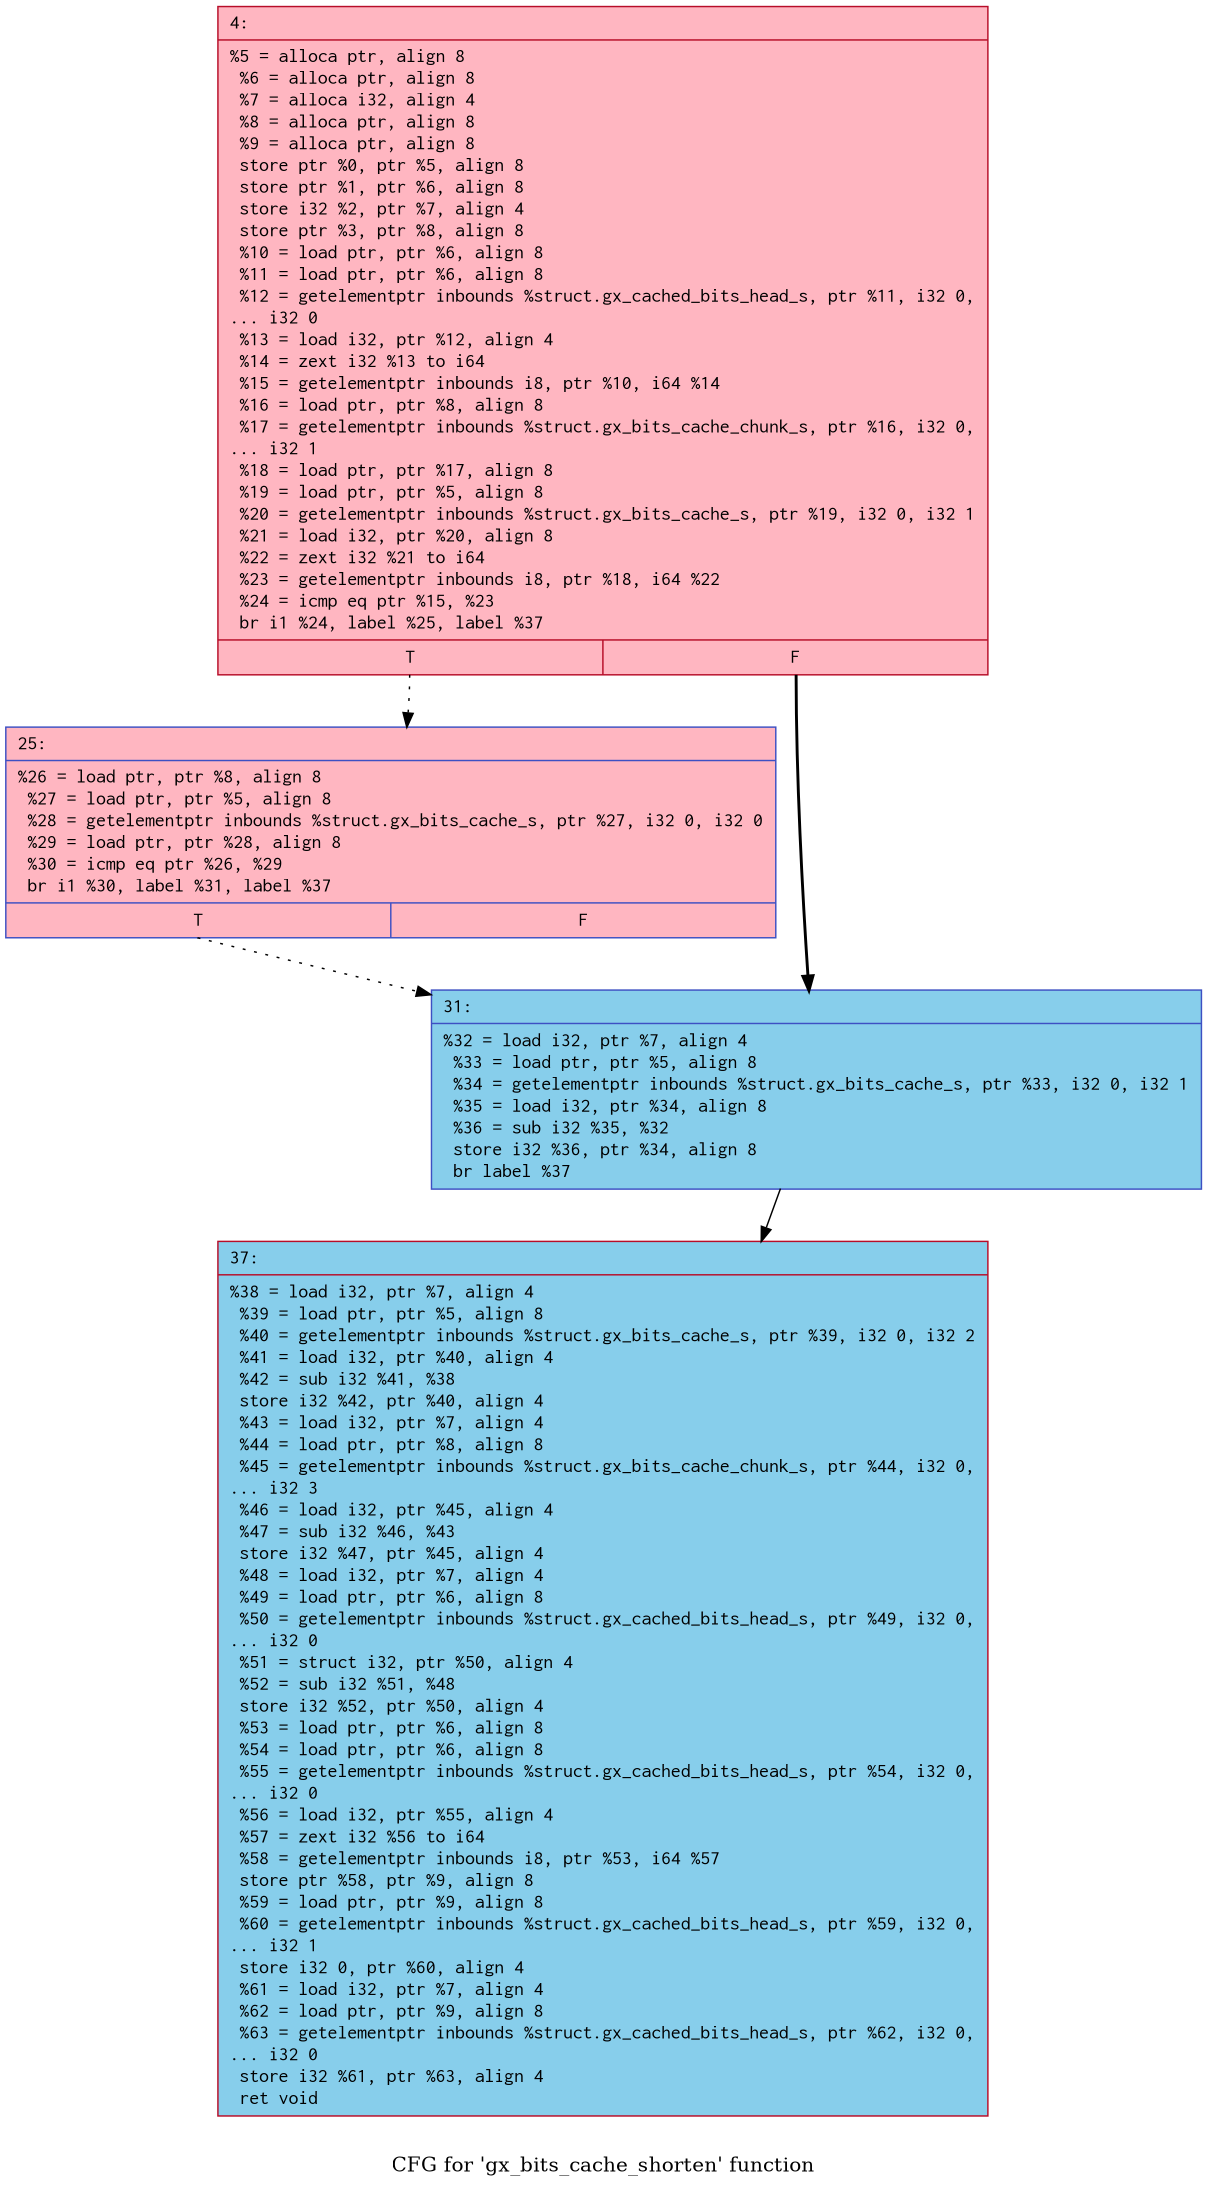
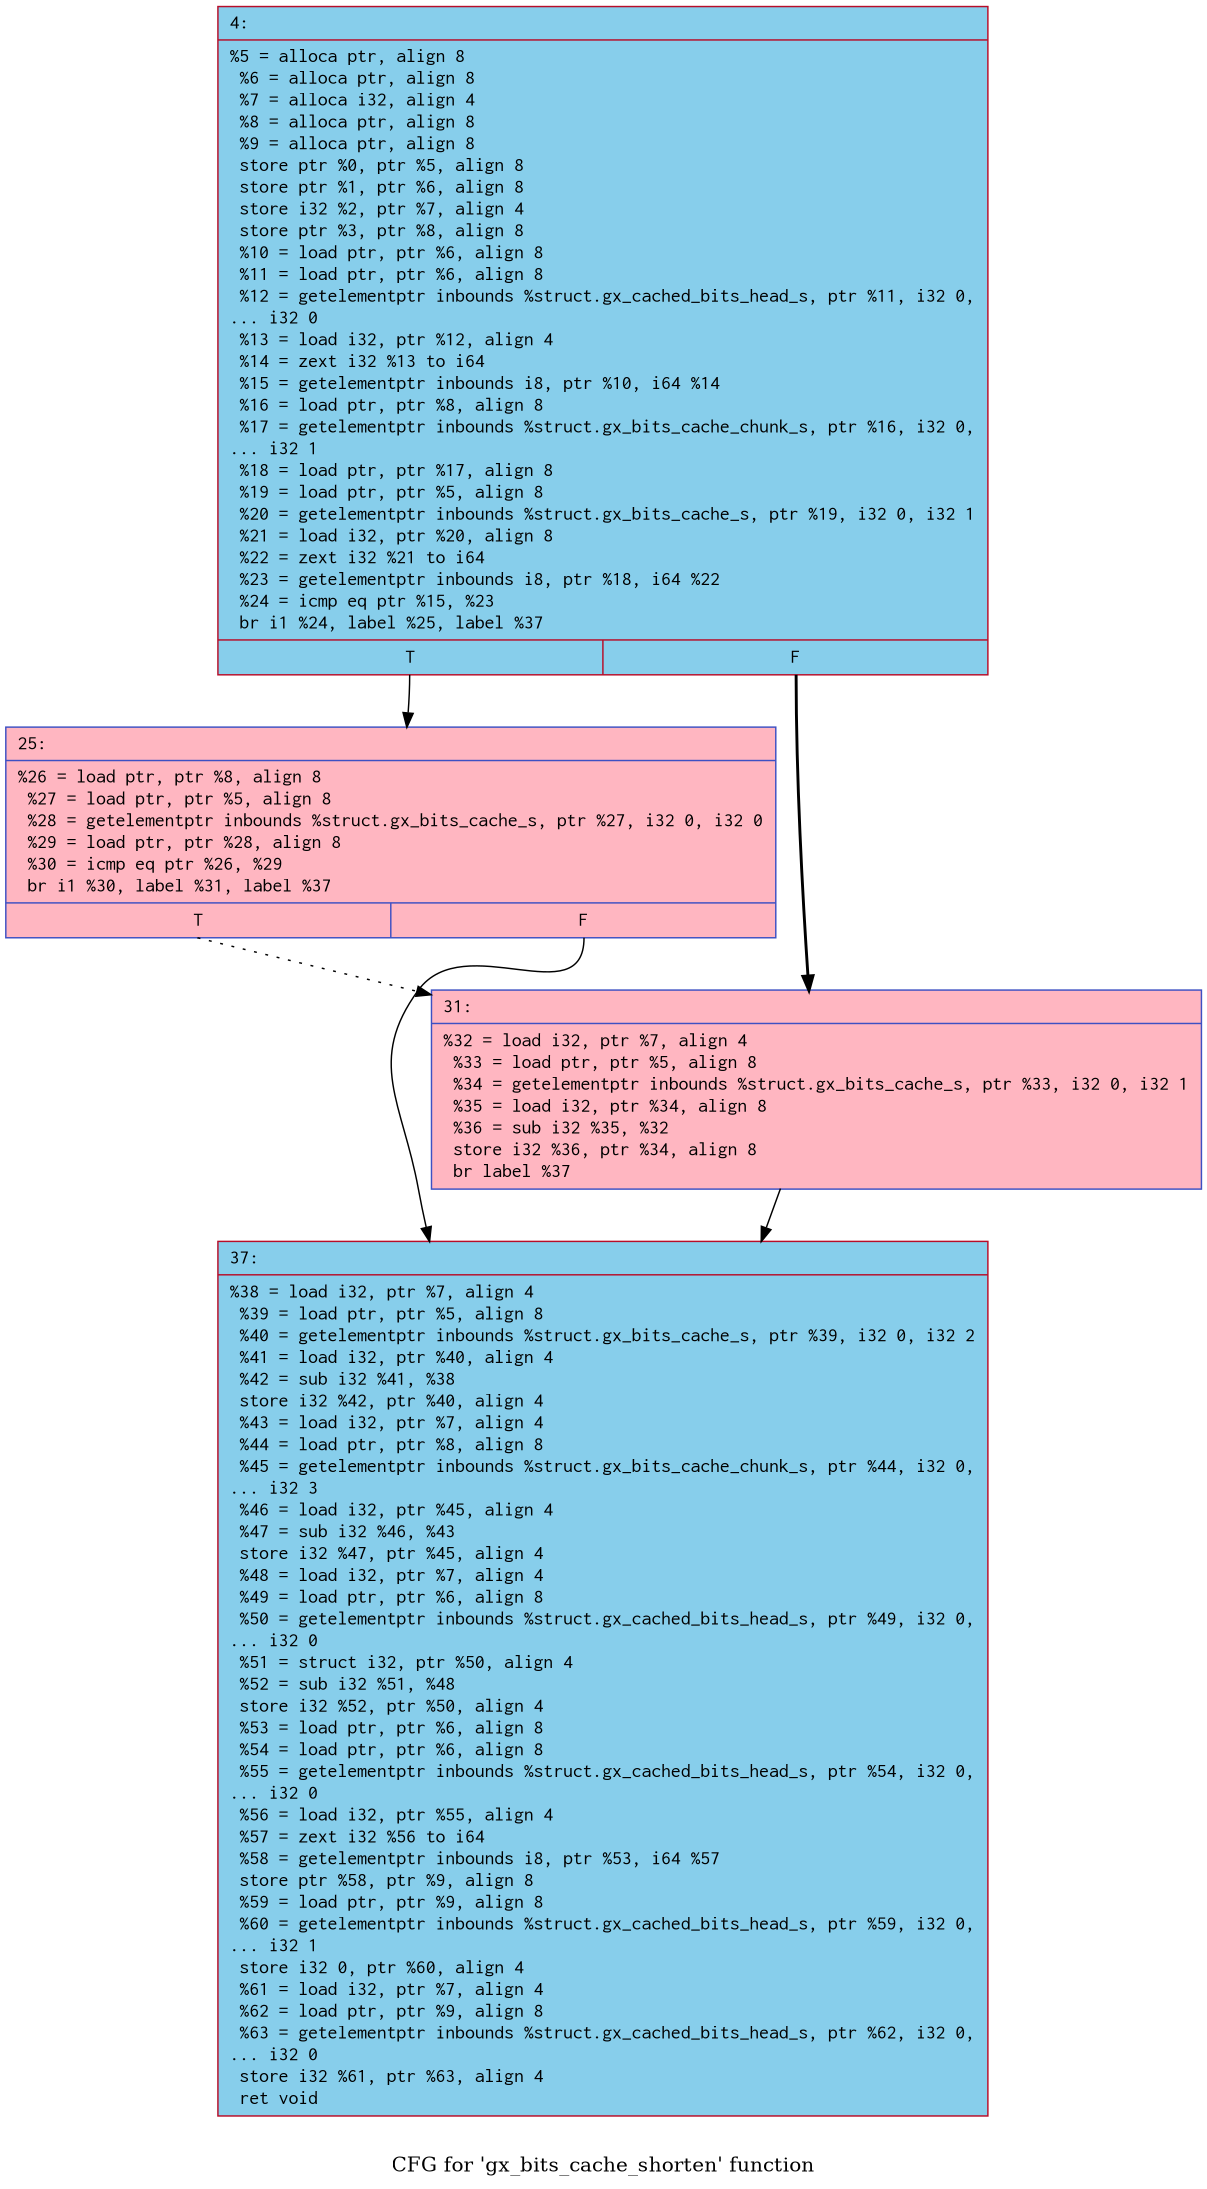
(603, 341) -> (603, 341)
(409, 694) -> (409, 694)
none -> (404, 1013)
(816, 1090) -> (816, 1090)
